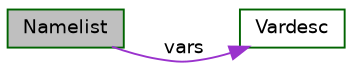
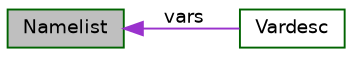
(171, 61) -> (191, 29)
